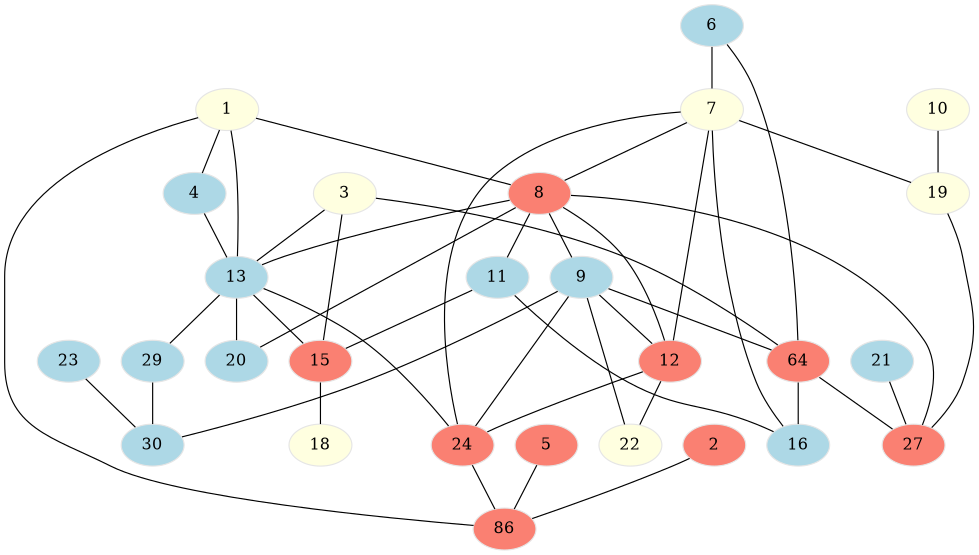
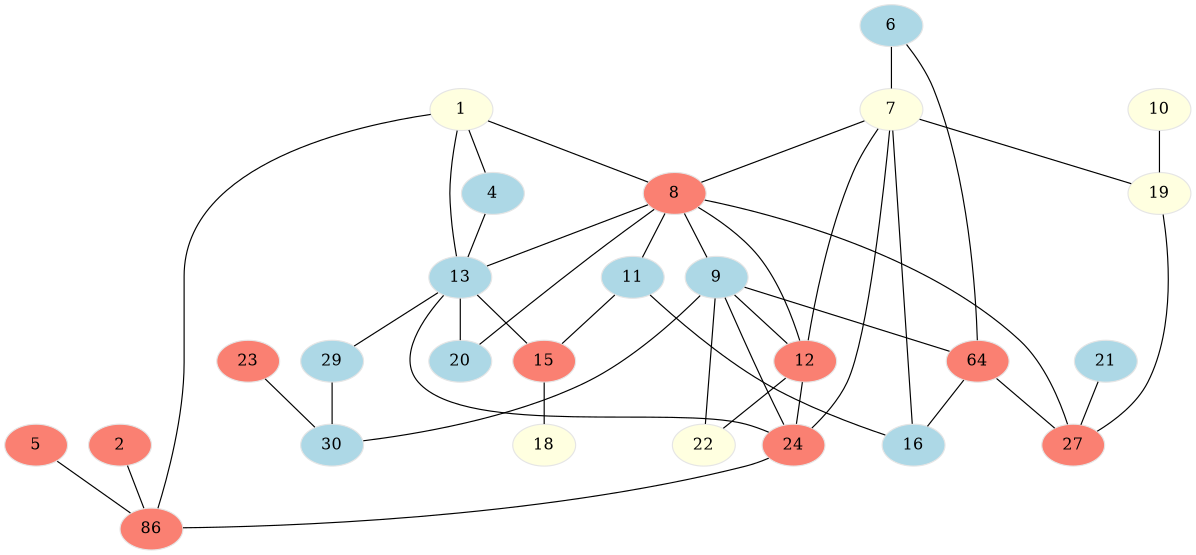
(345, 193) -> none
(69, 361) -> (248, 361)
